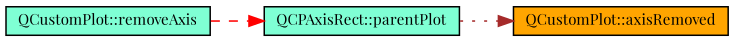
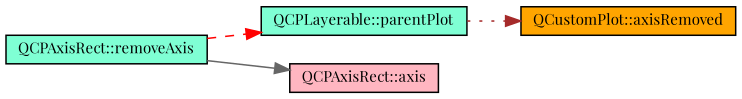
(108, 21) -> (107, 50)
(362, 21) -> (364, 21)
none -> (364, 78)
